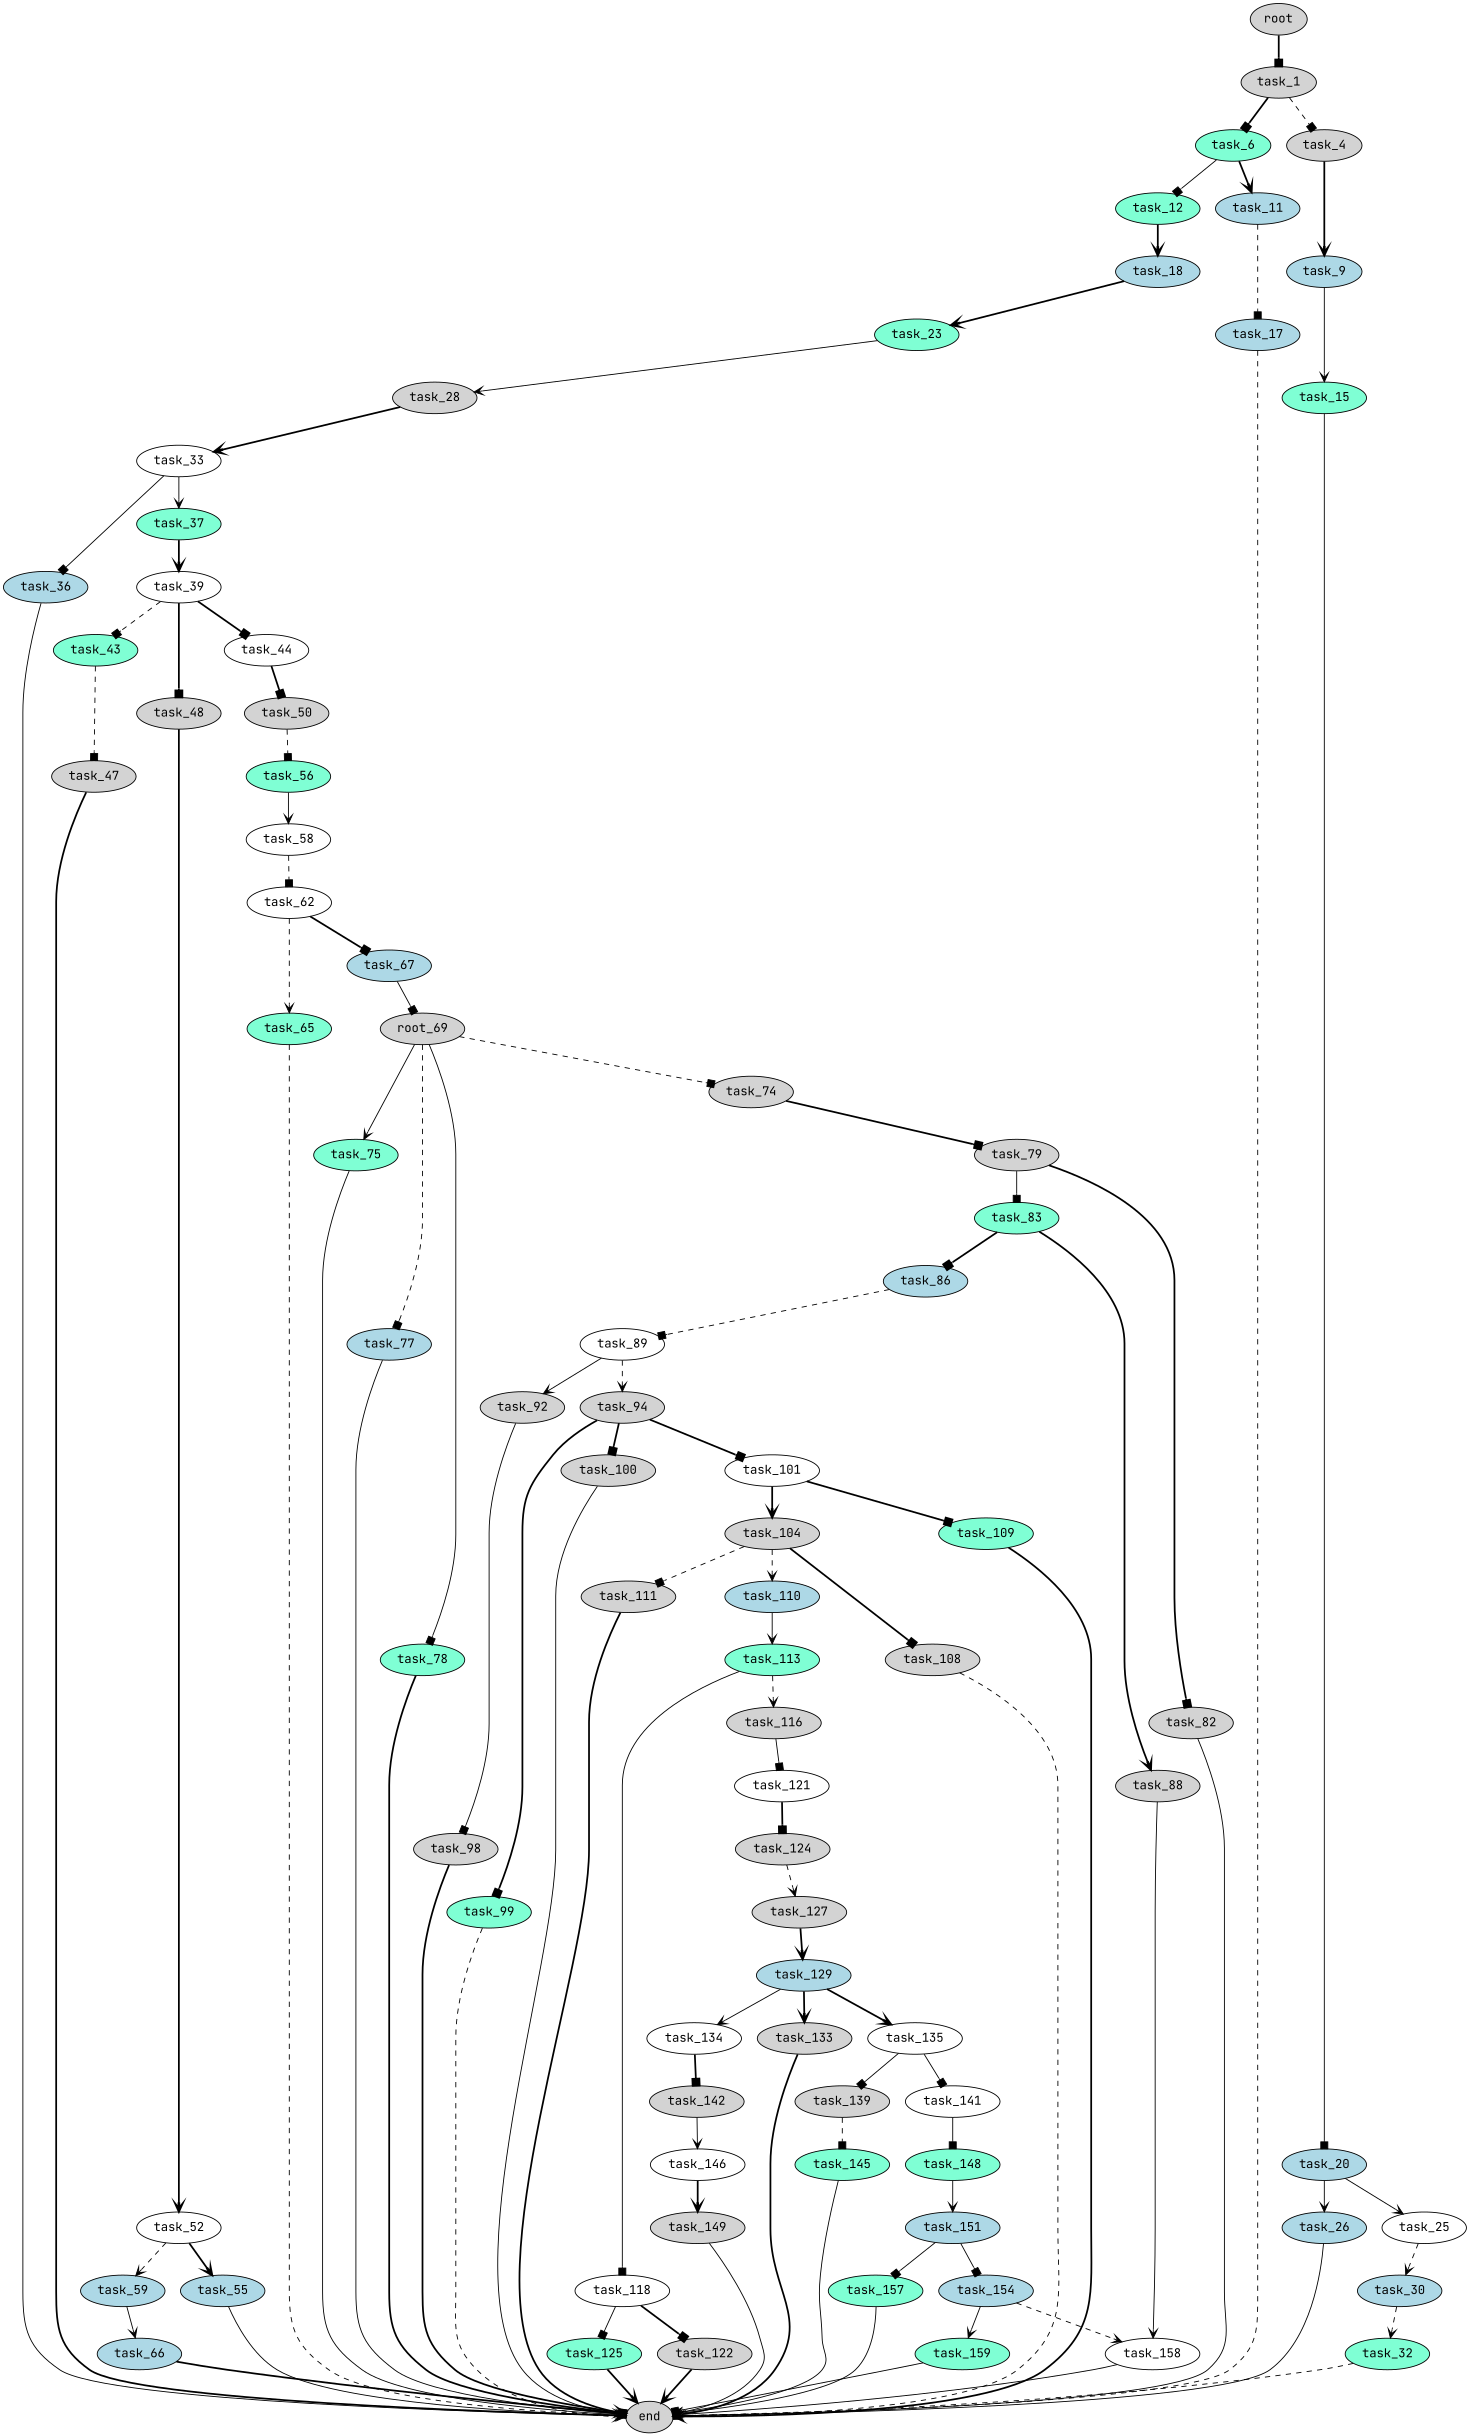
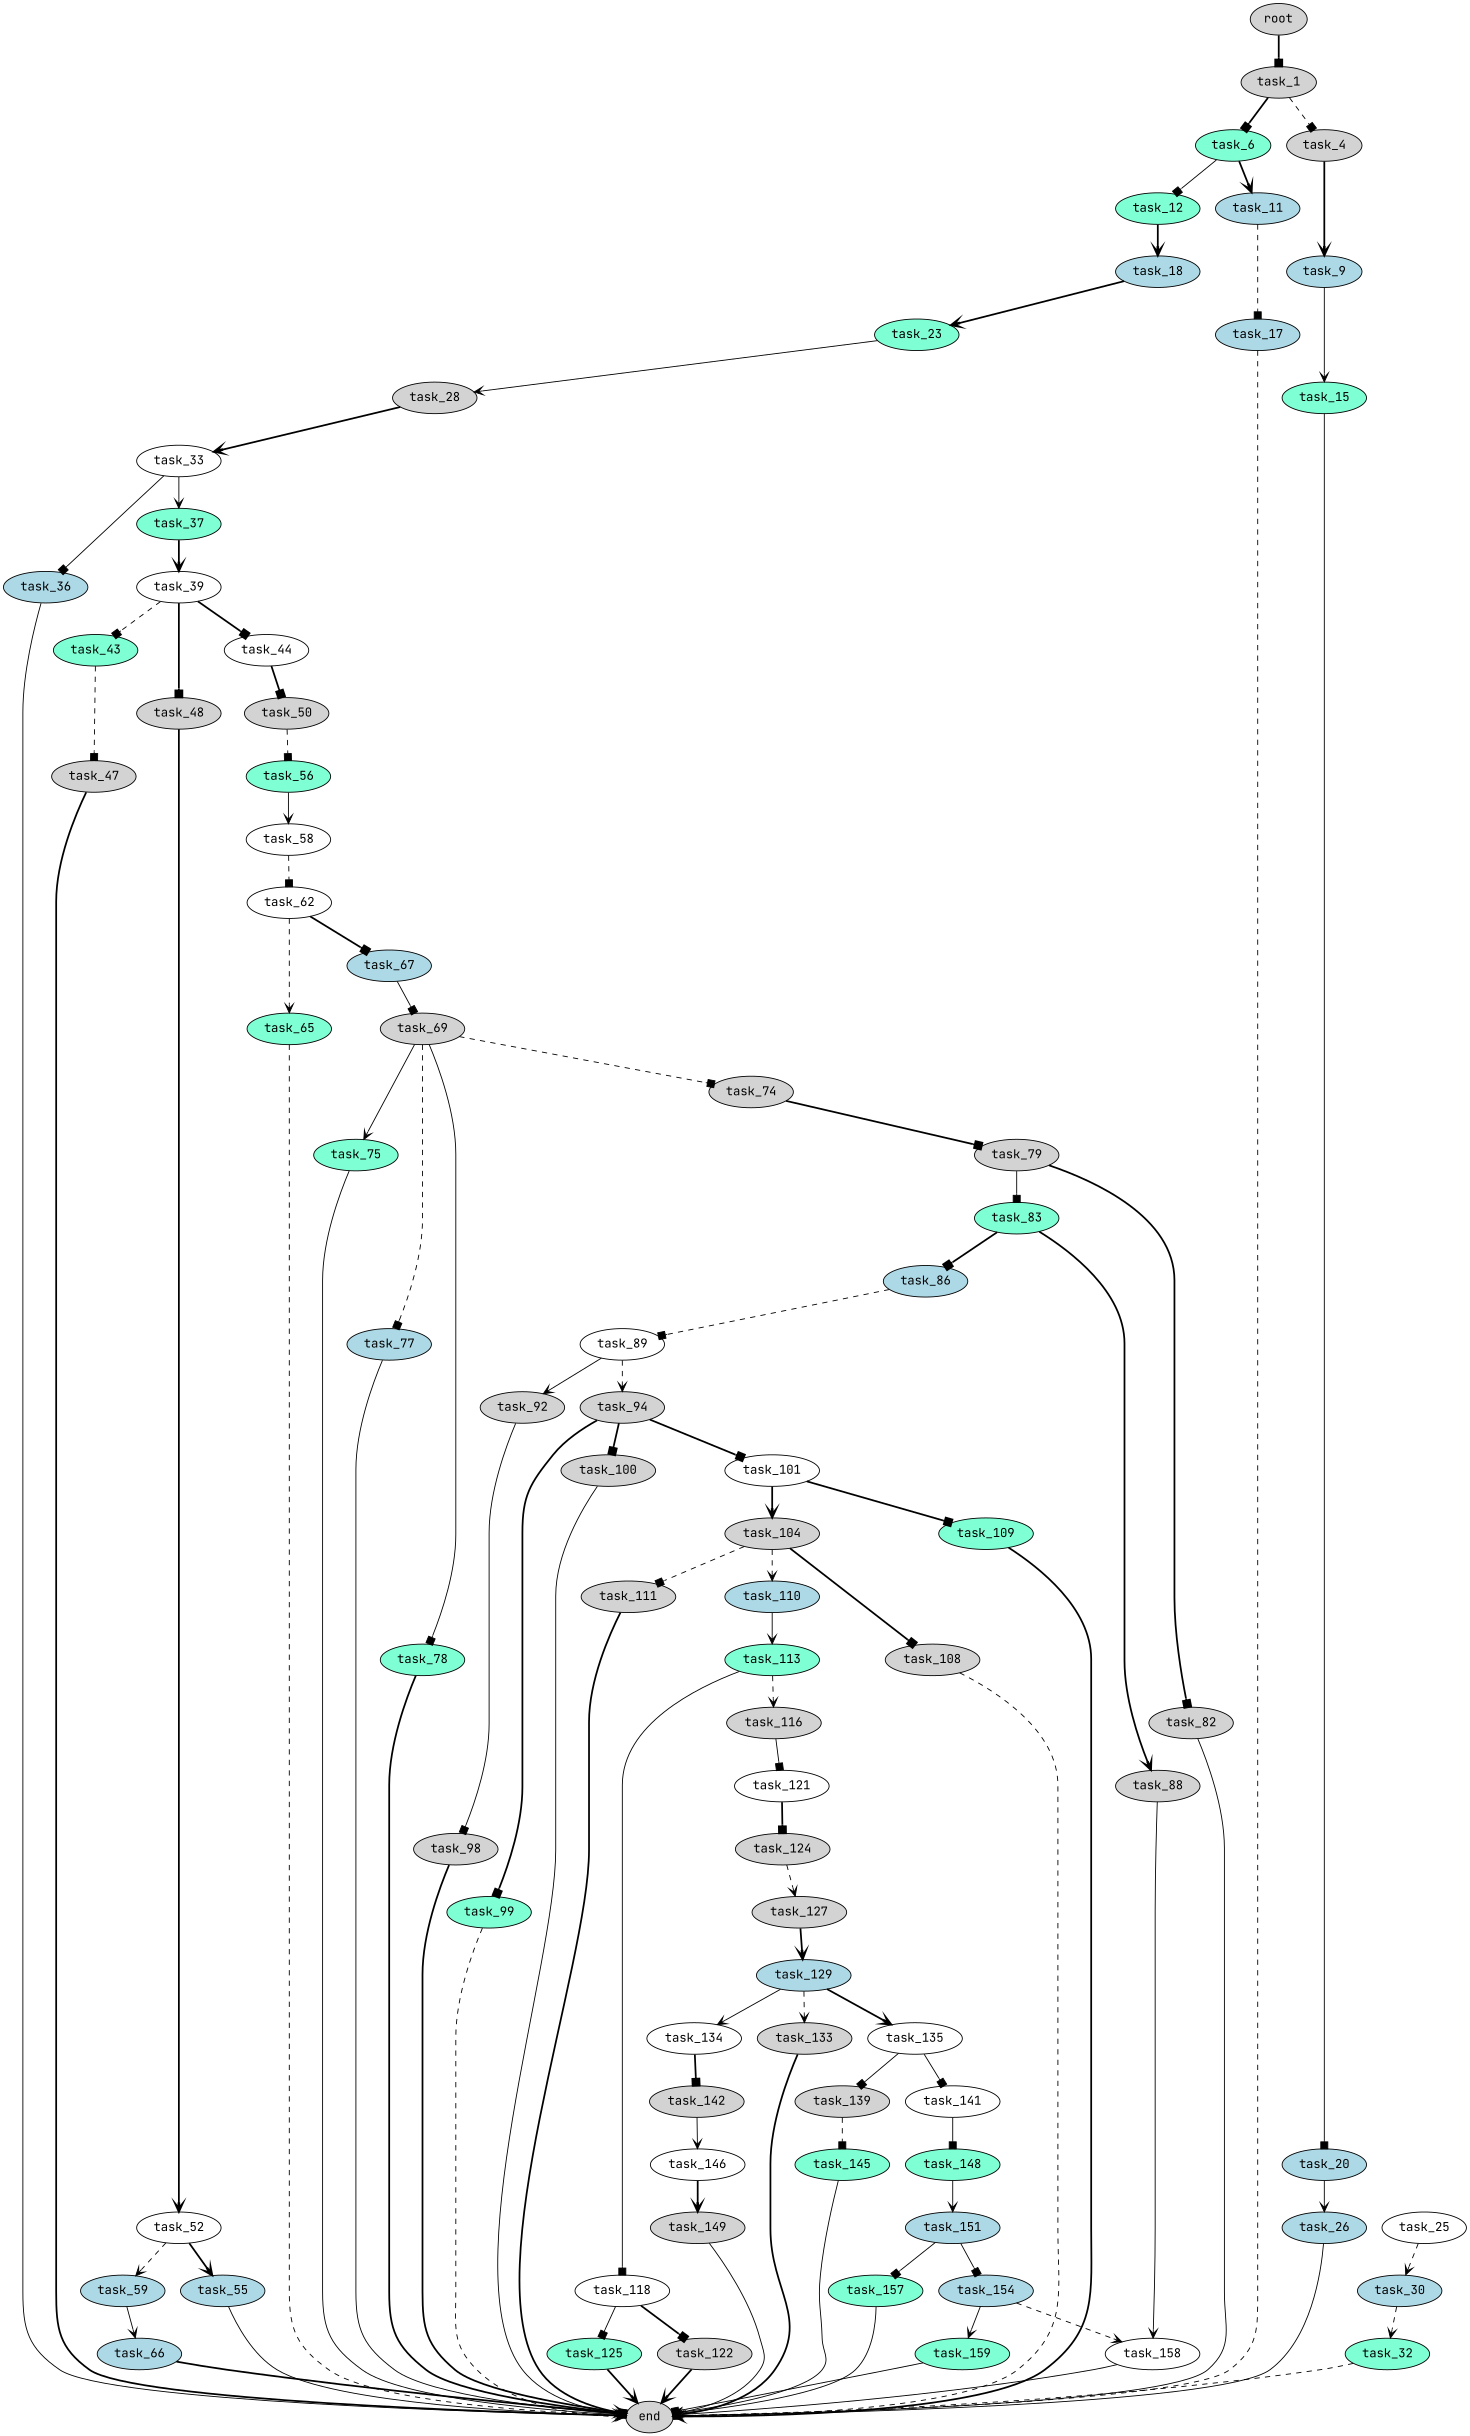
(423, 1029) -> (423, 1029)
(804, 2003) -> (804, 2003)
(1370, 2194) -> none
